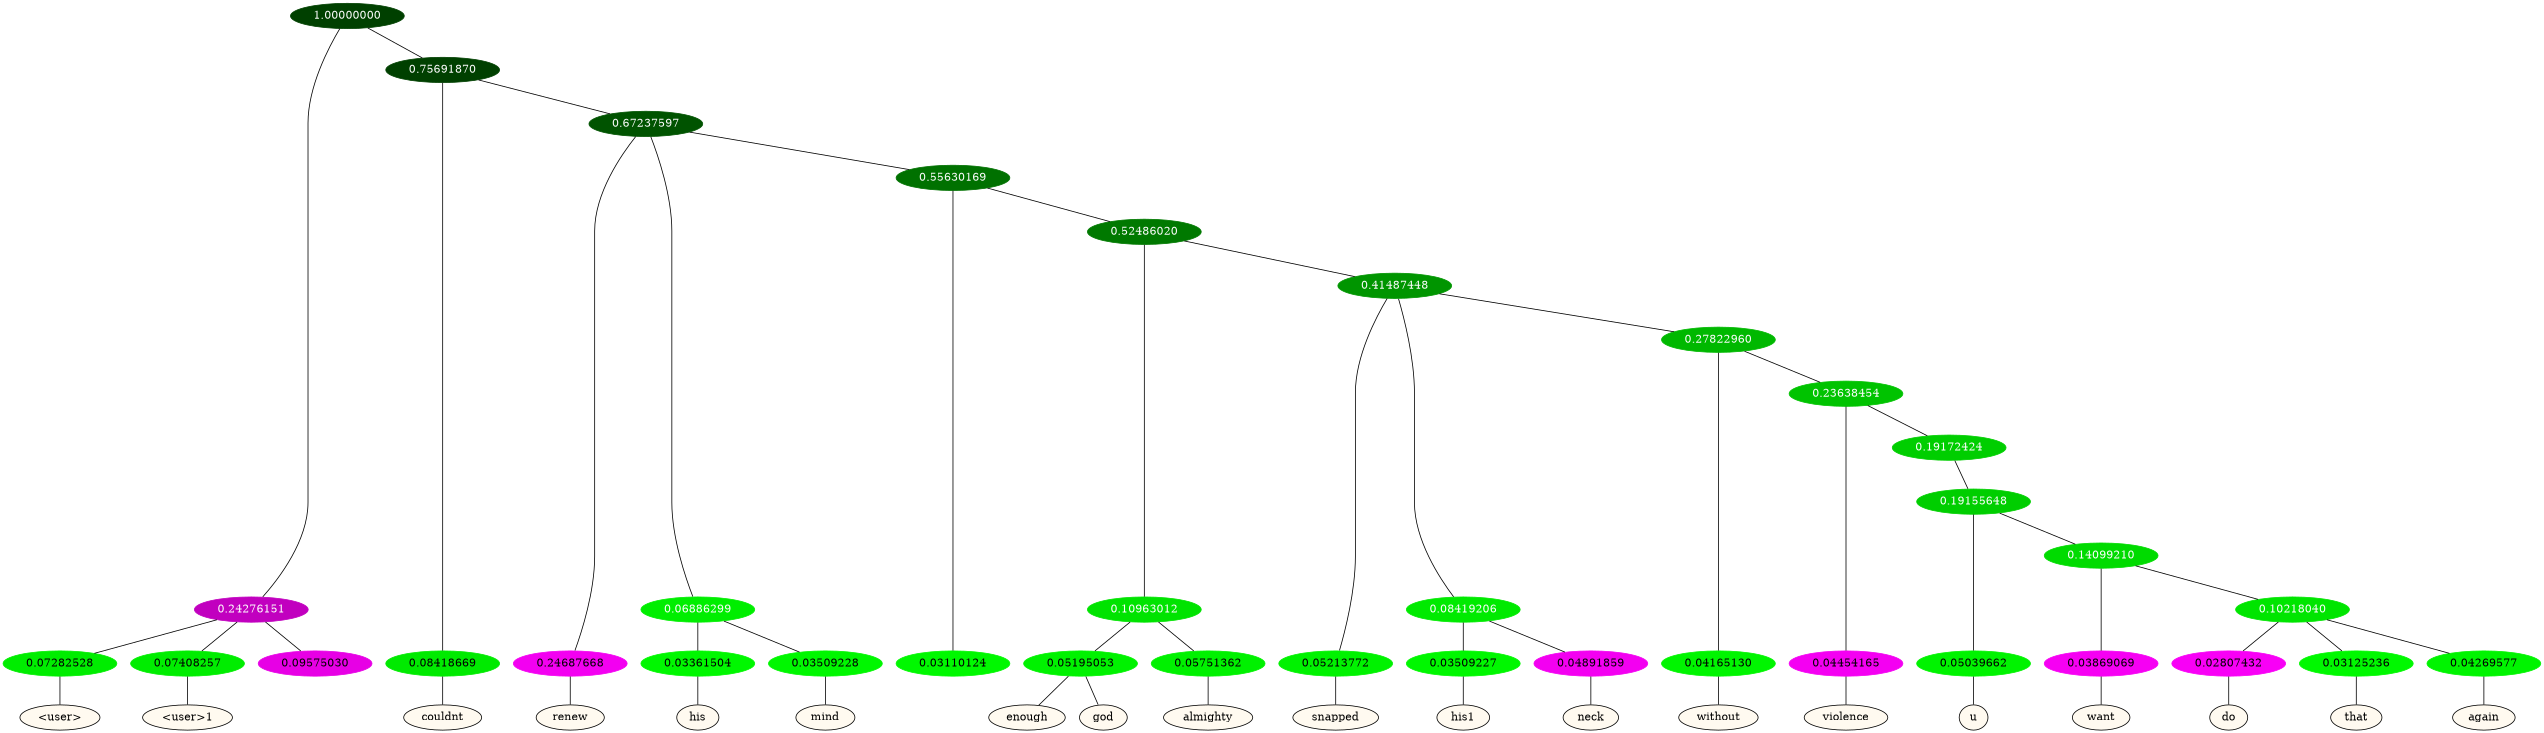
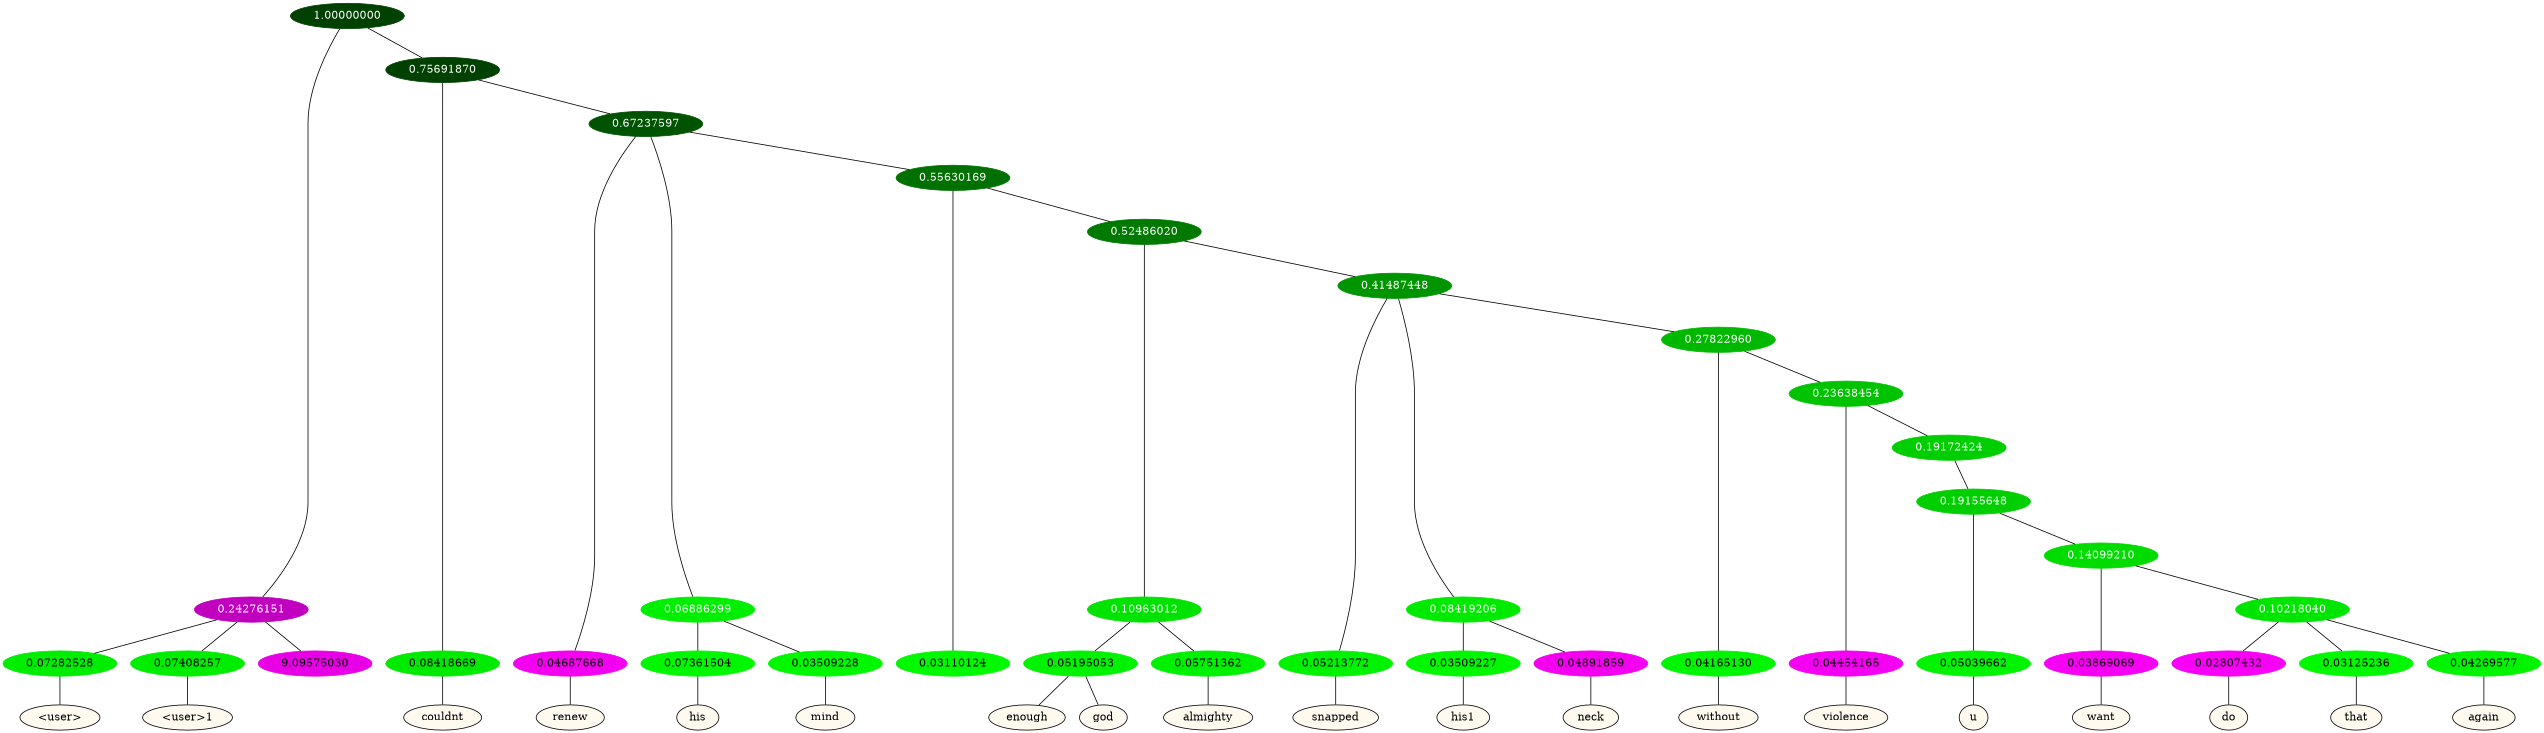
(315, 664) -> (315, 664)
(570, 664) -> (570, 664)
(698, 664) -> (698, 664)
